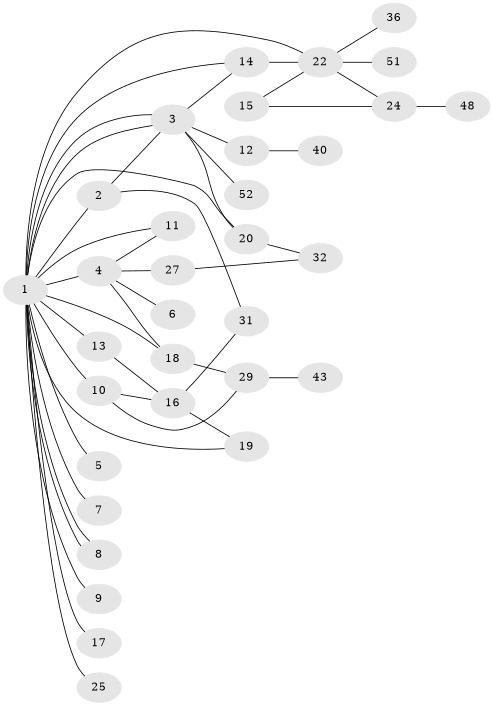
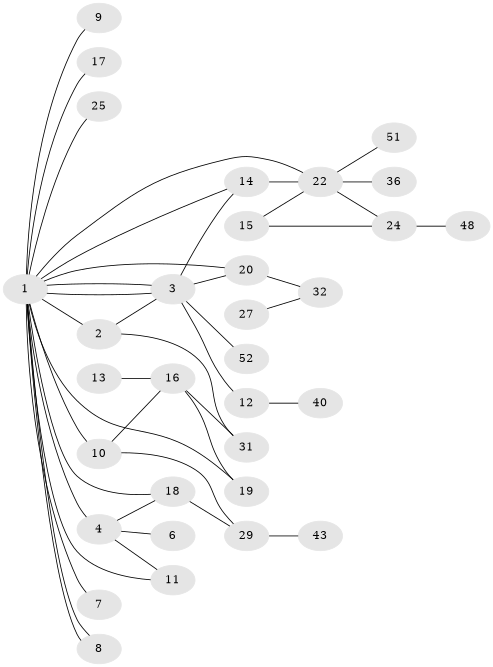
(136, 271) -> none
(62, 318) -> none
(99, 466) -> none
